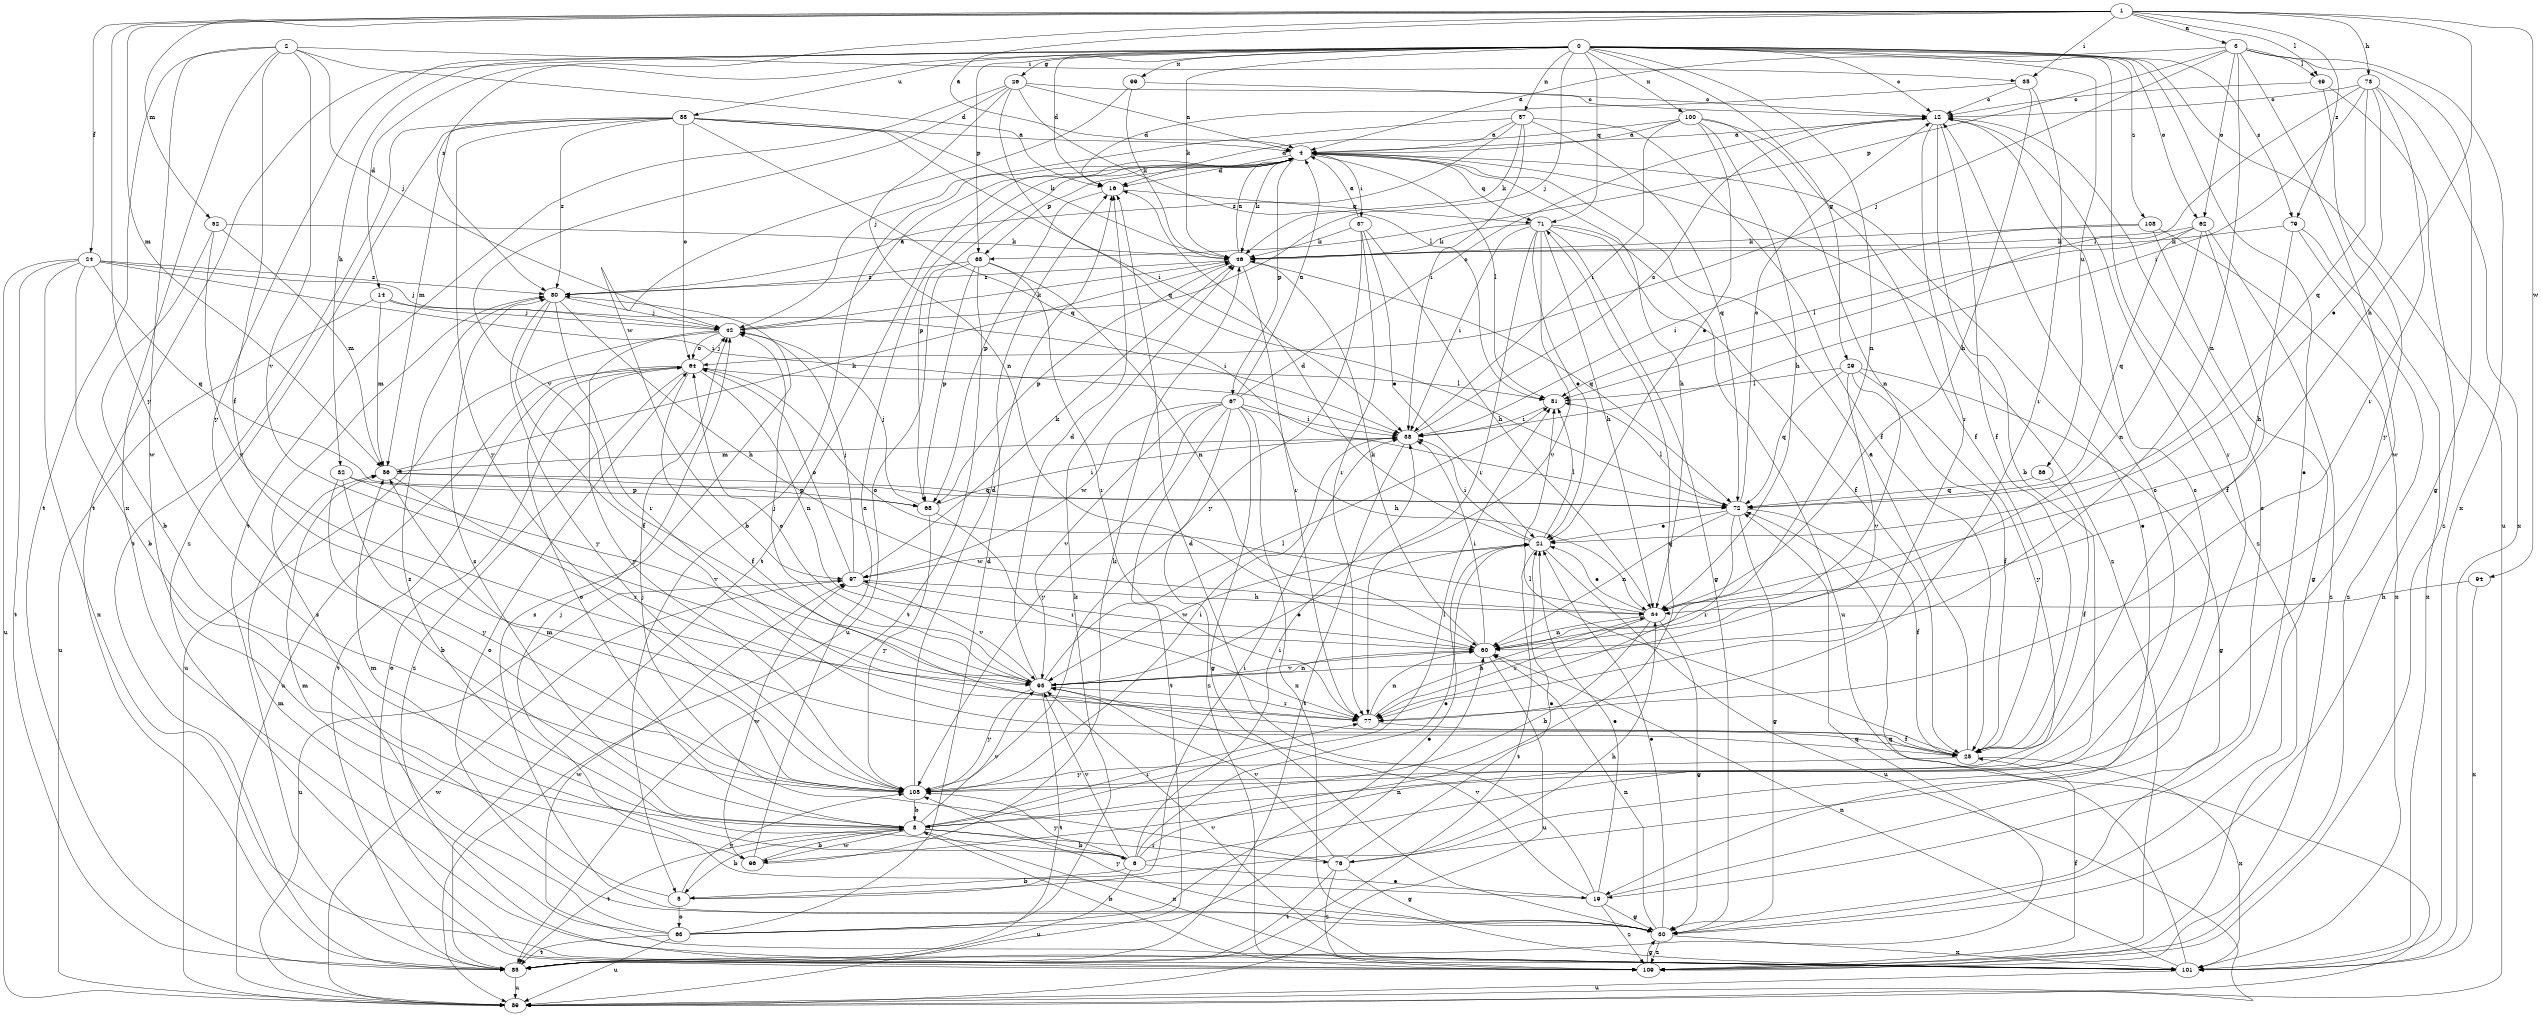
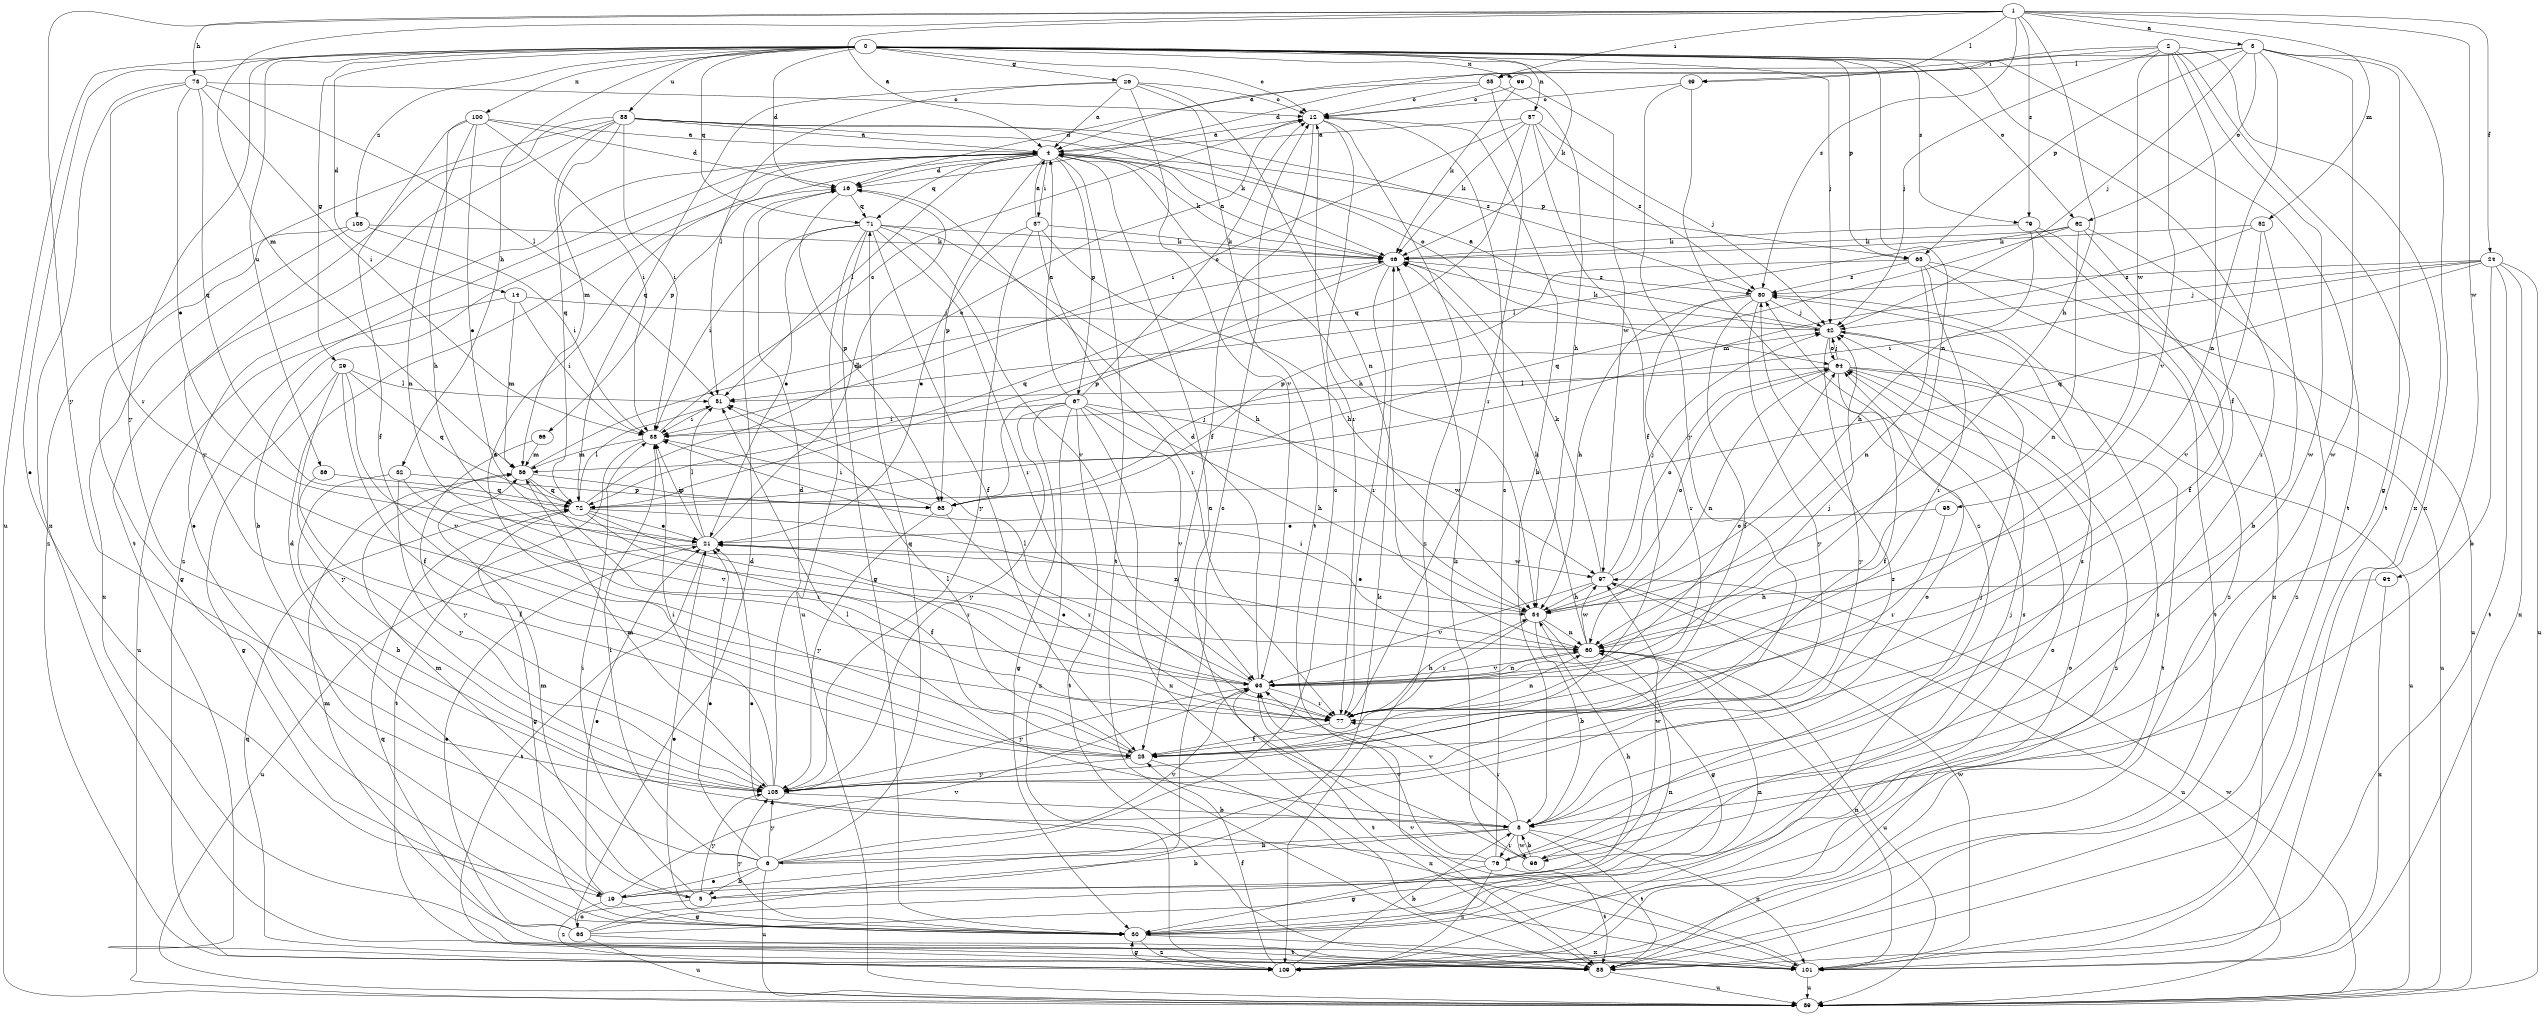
(1531, 323) -> (2063, 217)
none -> (542, 437)
none -> (1947, 508)
